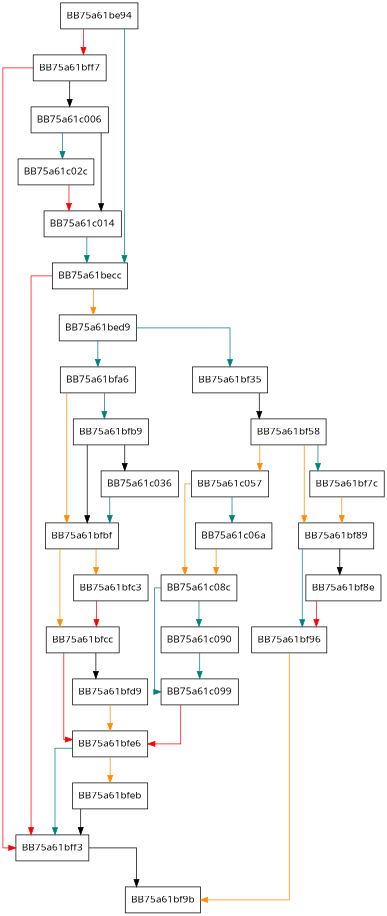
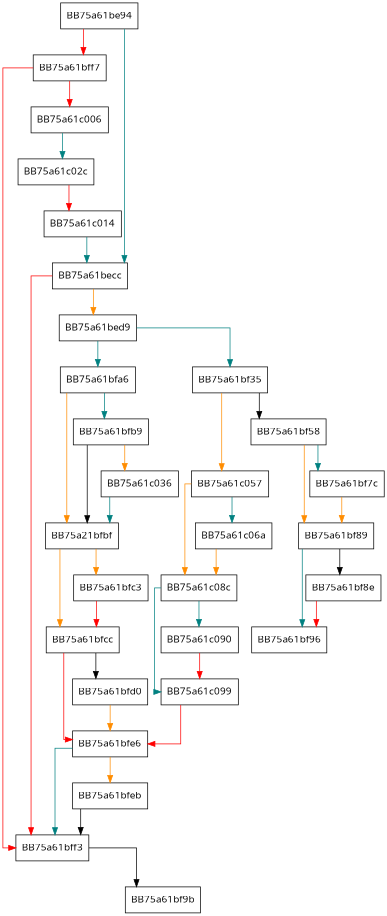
(70, 90) -> (70, 90)
(101, 168) -> none
(125, 454) -> (125, 454)
(260, 454) -> (222, 428)
(82, 536) -> (82, 536)
(200, 662) -> (200, 662)
(110, 692) -> (110, 692)
(289, 817) -> none
